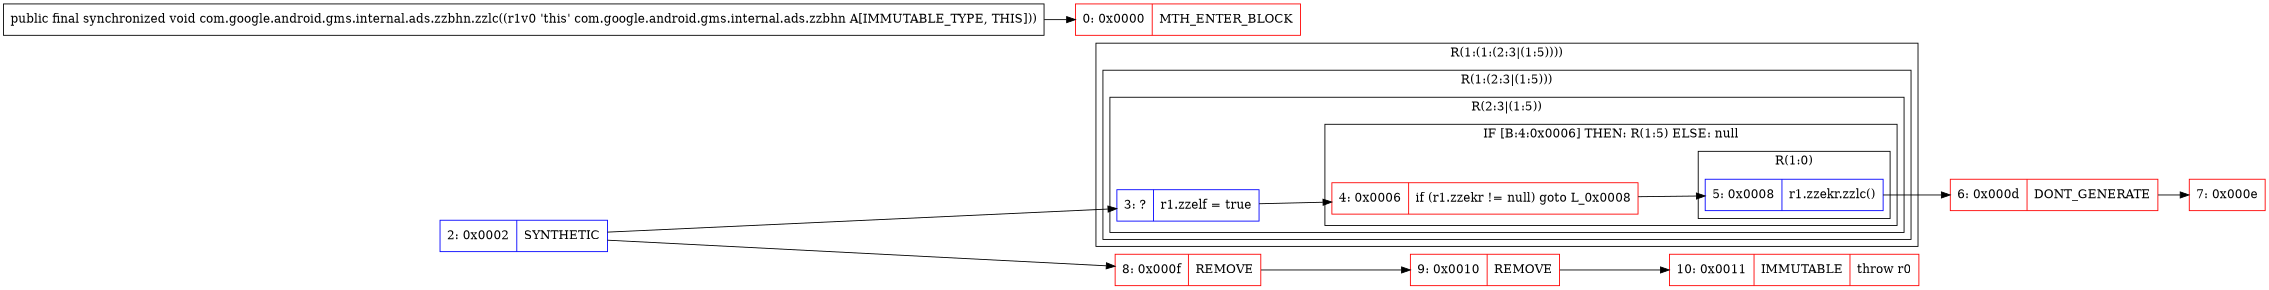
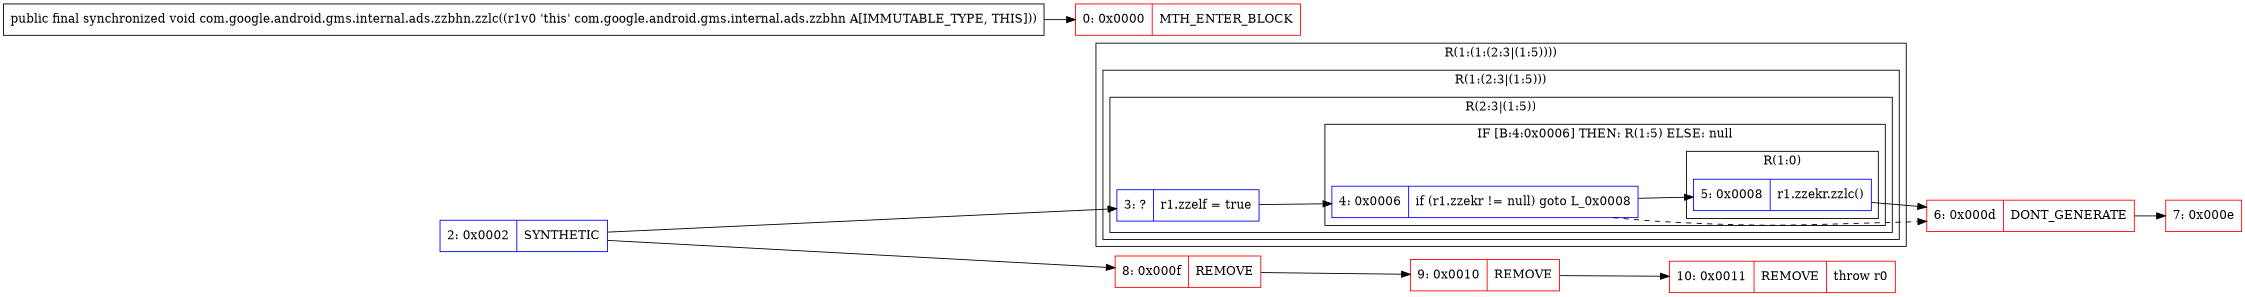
(1485, 198) -> (1485, 202)
none -> (1765, 225)
(1802, 270) -> (1790, 276)
